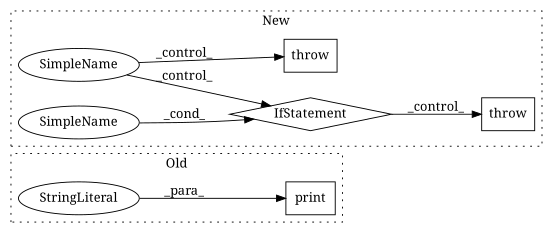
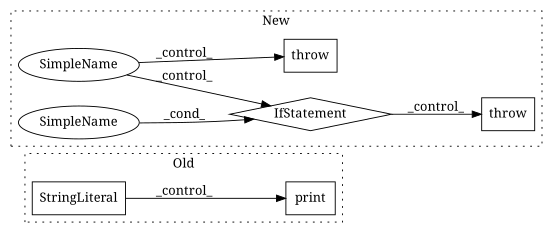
(185, 191) -> (185, 191)
(79, 198) -> (79, 198)
